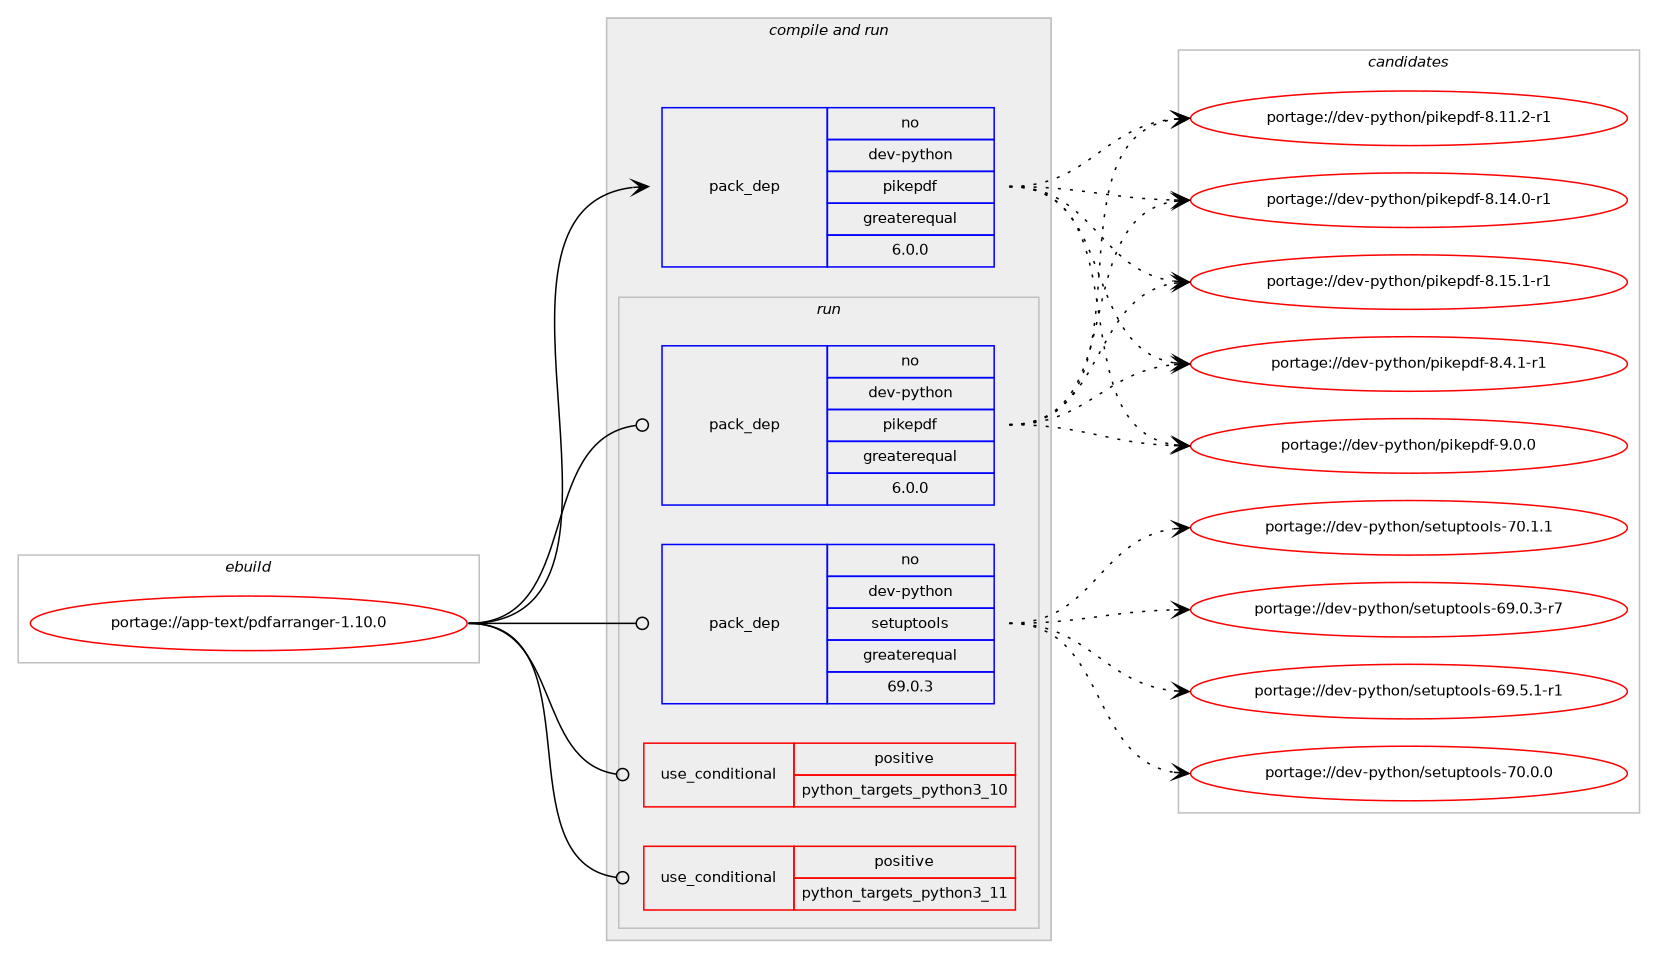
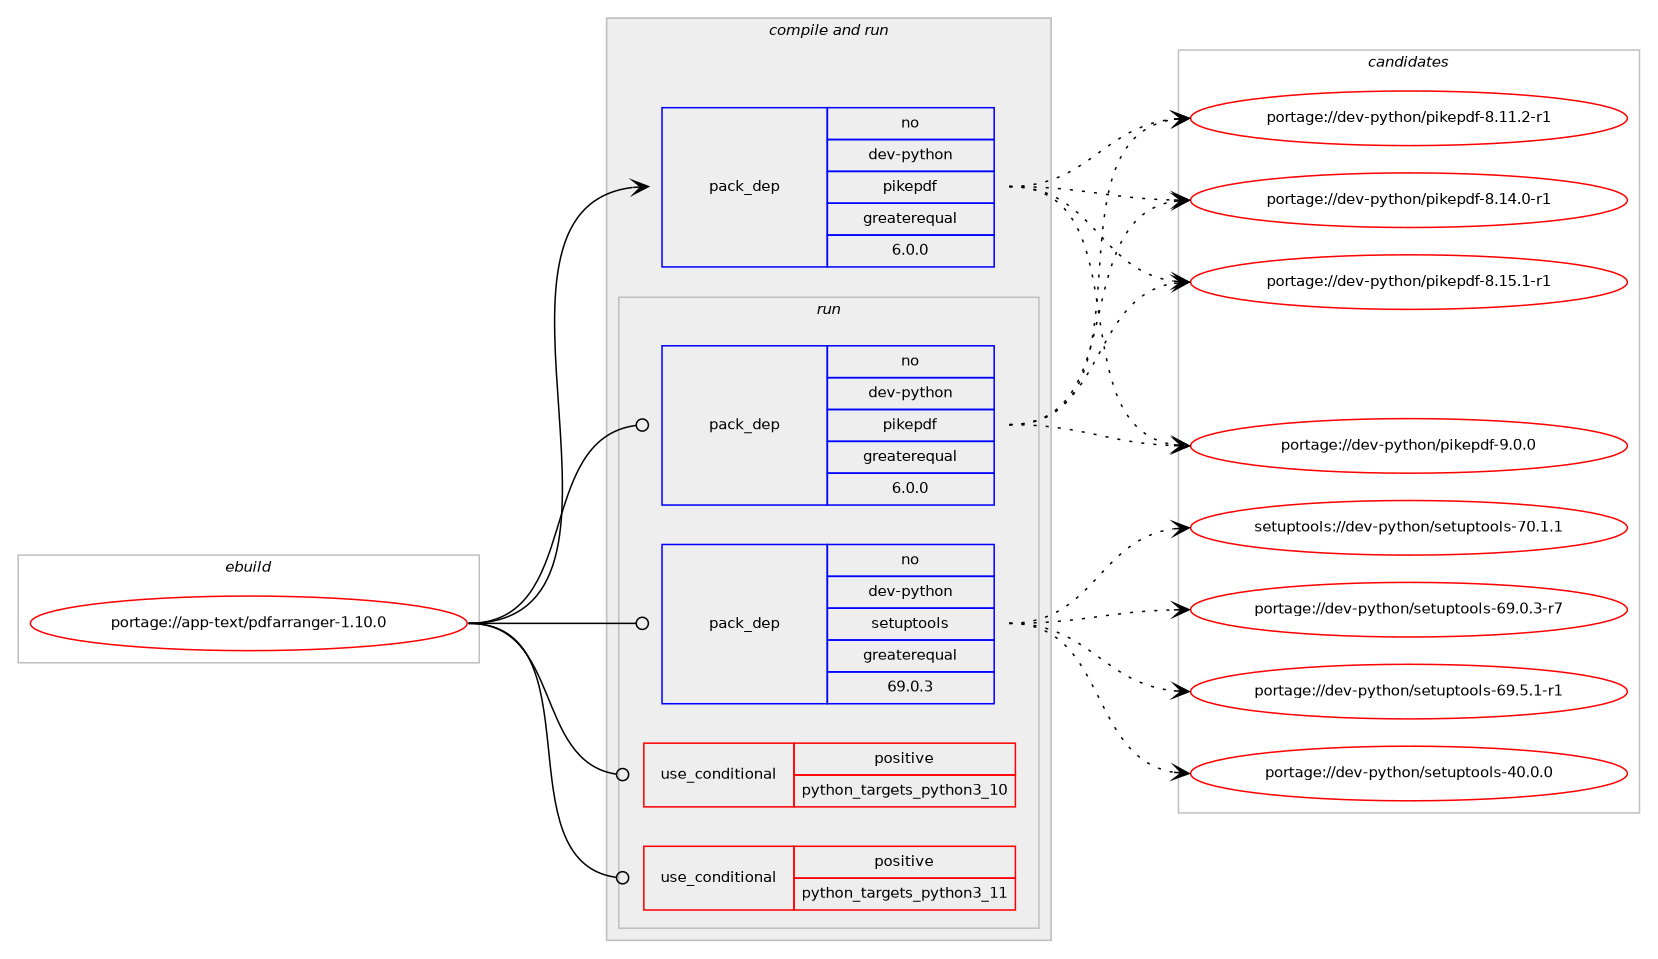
(1409, 364) -> none
(1409, 528) -> (1409, 528)
(1409, 774) -> (1409, 774)
